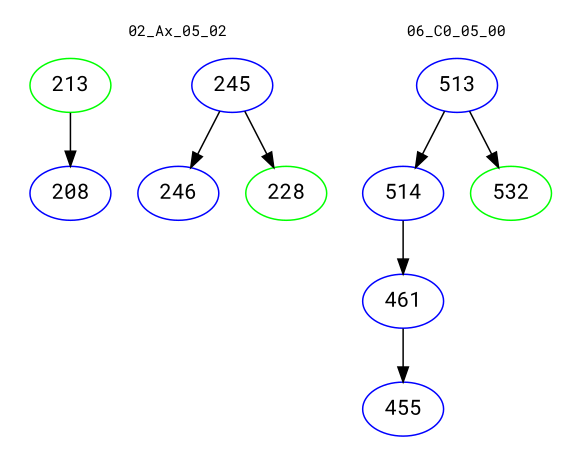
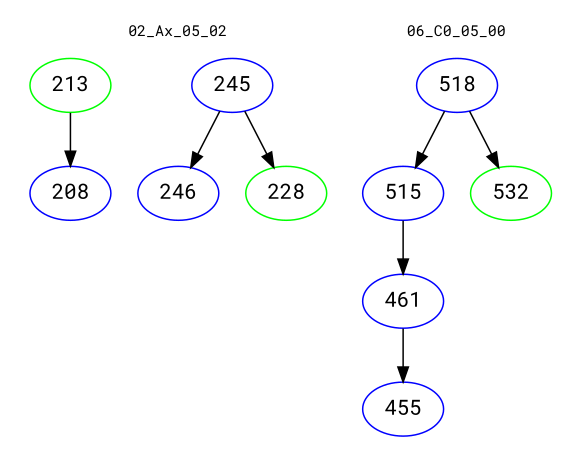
(457, 85) -> (457, 85)
(403, 193) -> (403, 193)
